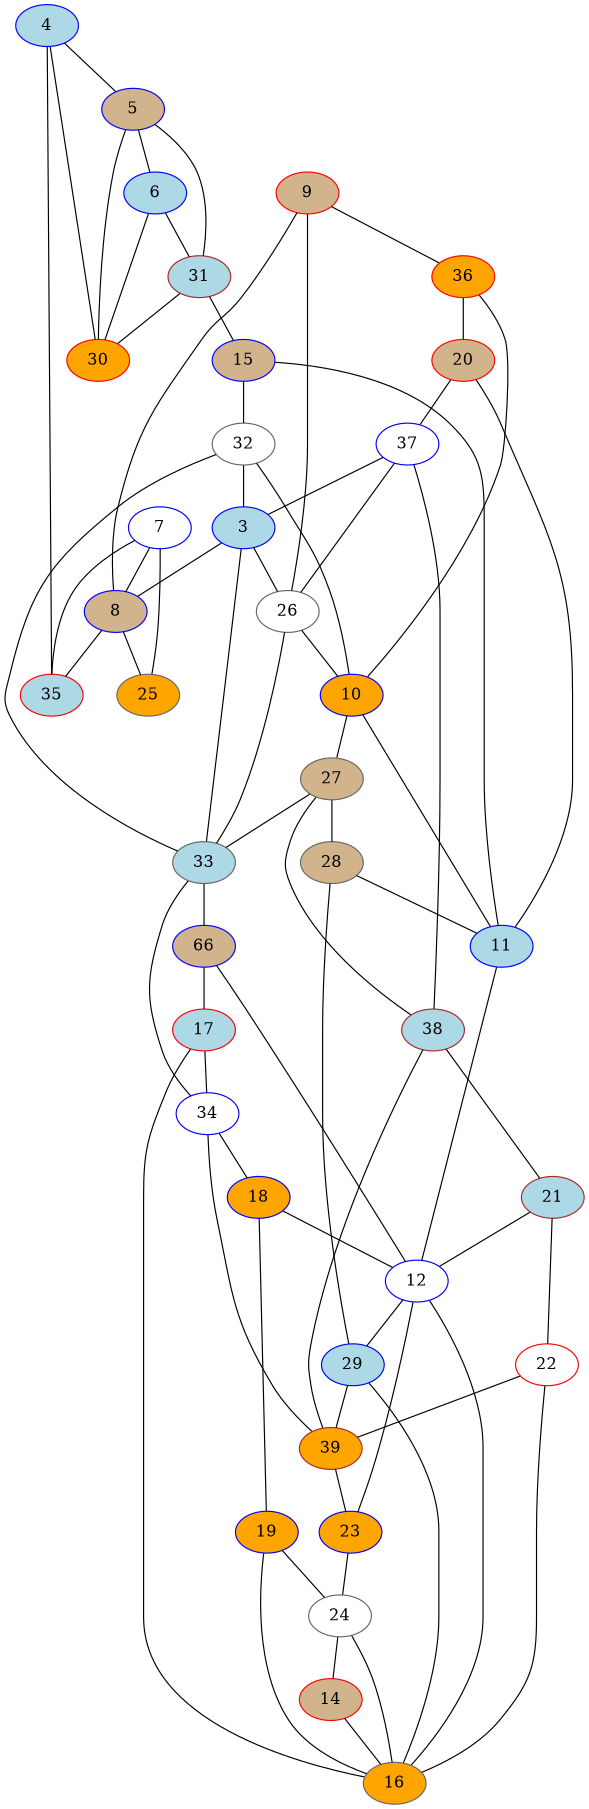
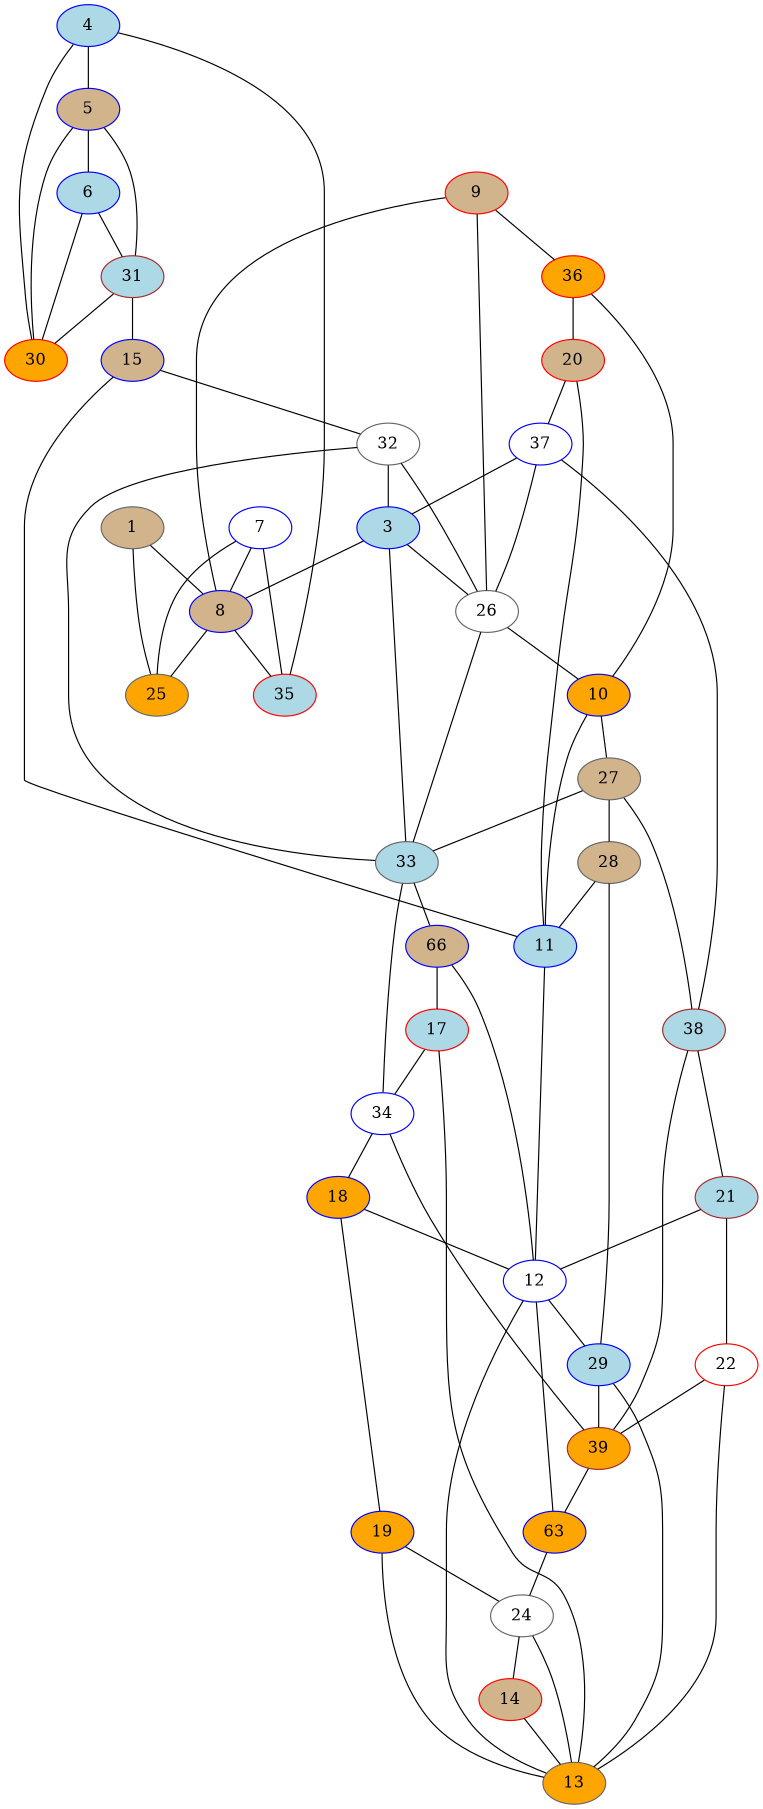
none -> (133, 528)
(315, 557) -> (441, 526)
(351, 1532) -> (555, 1532)
(395, 1783) -> (574, 1783)
